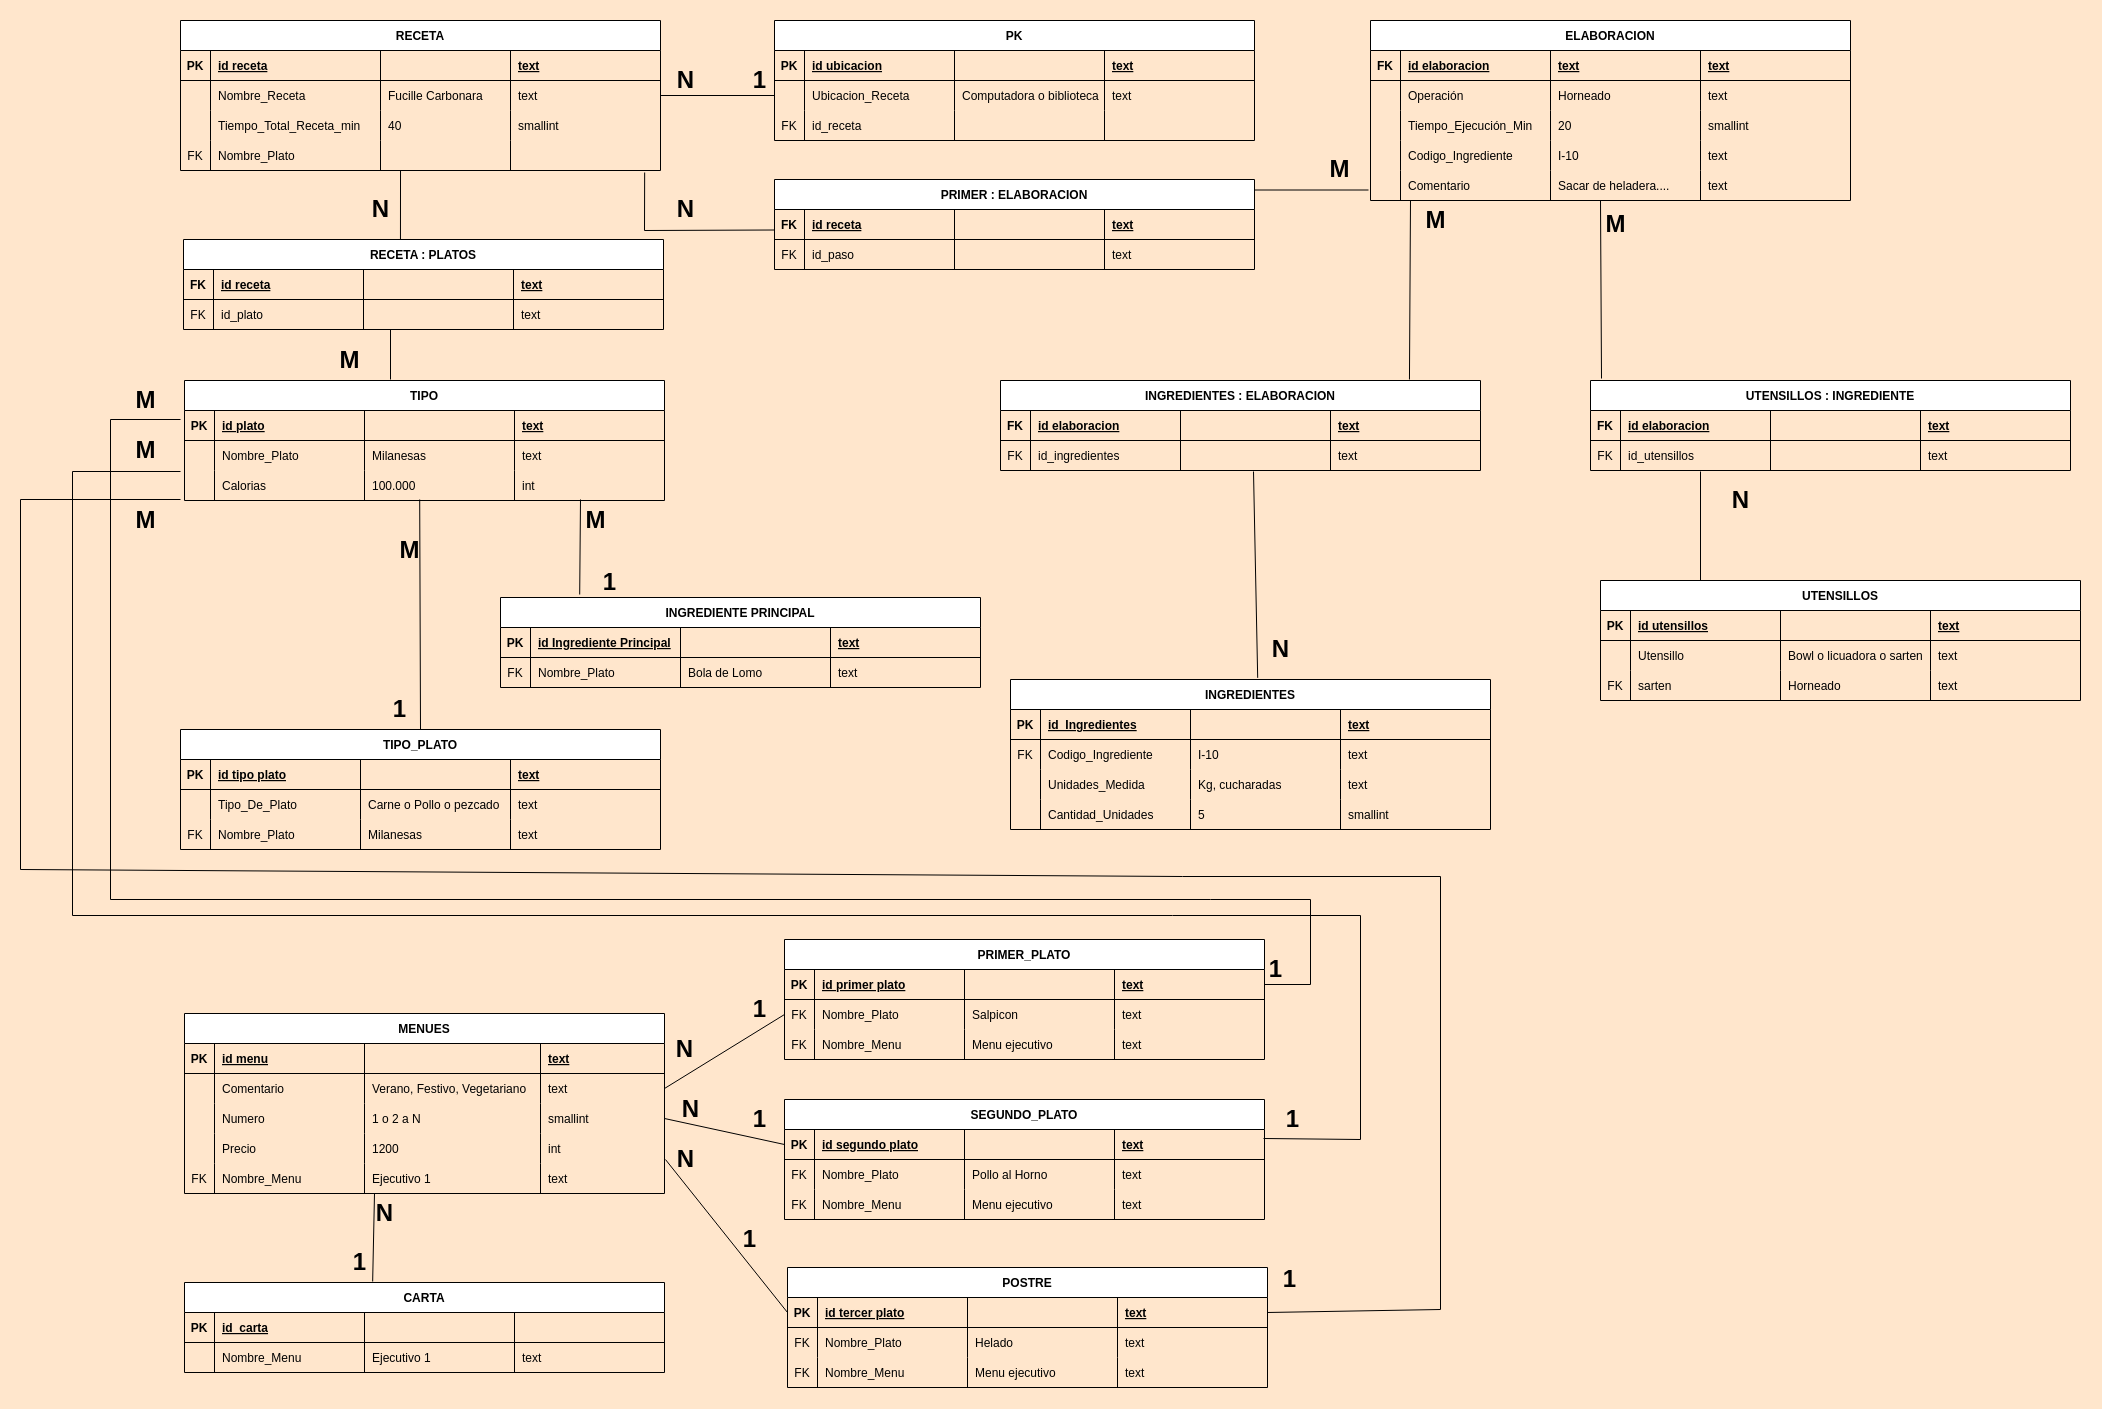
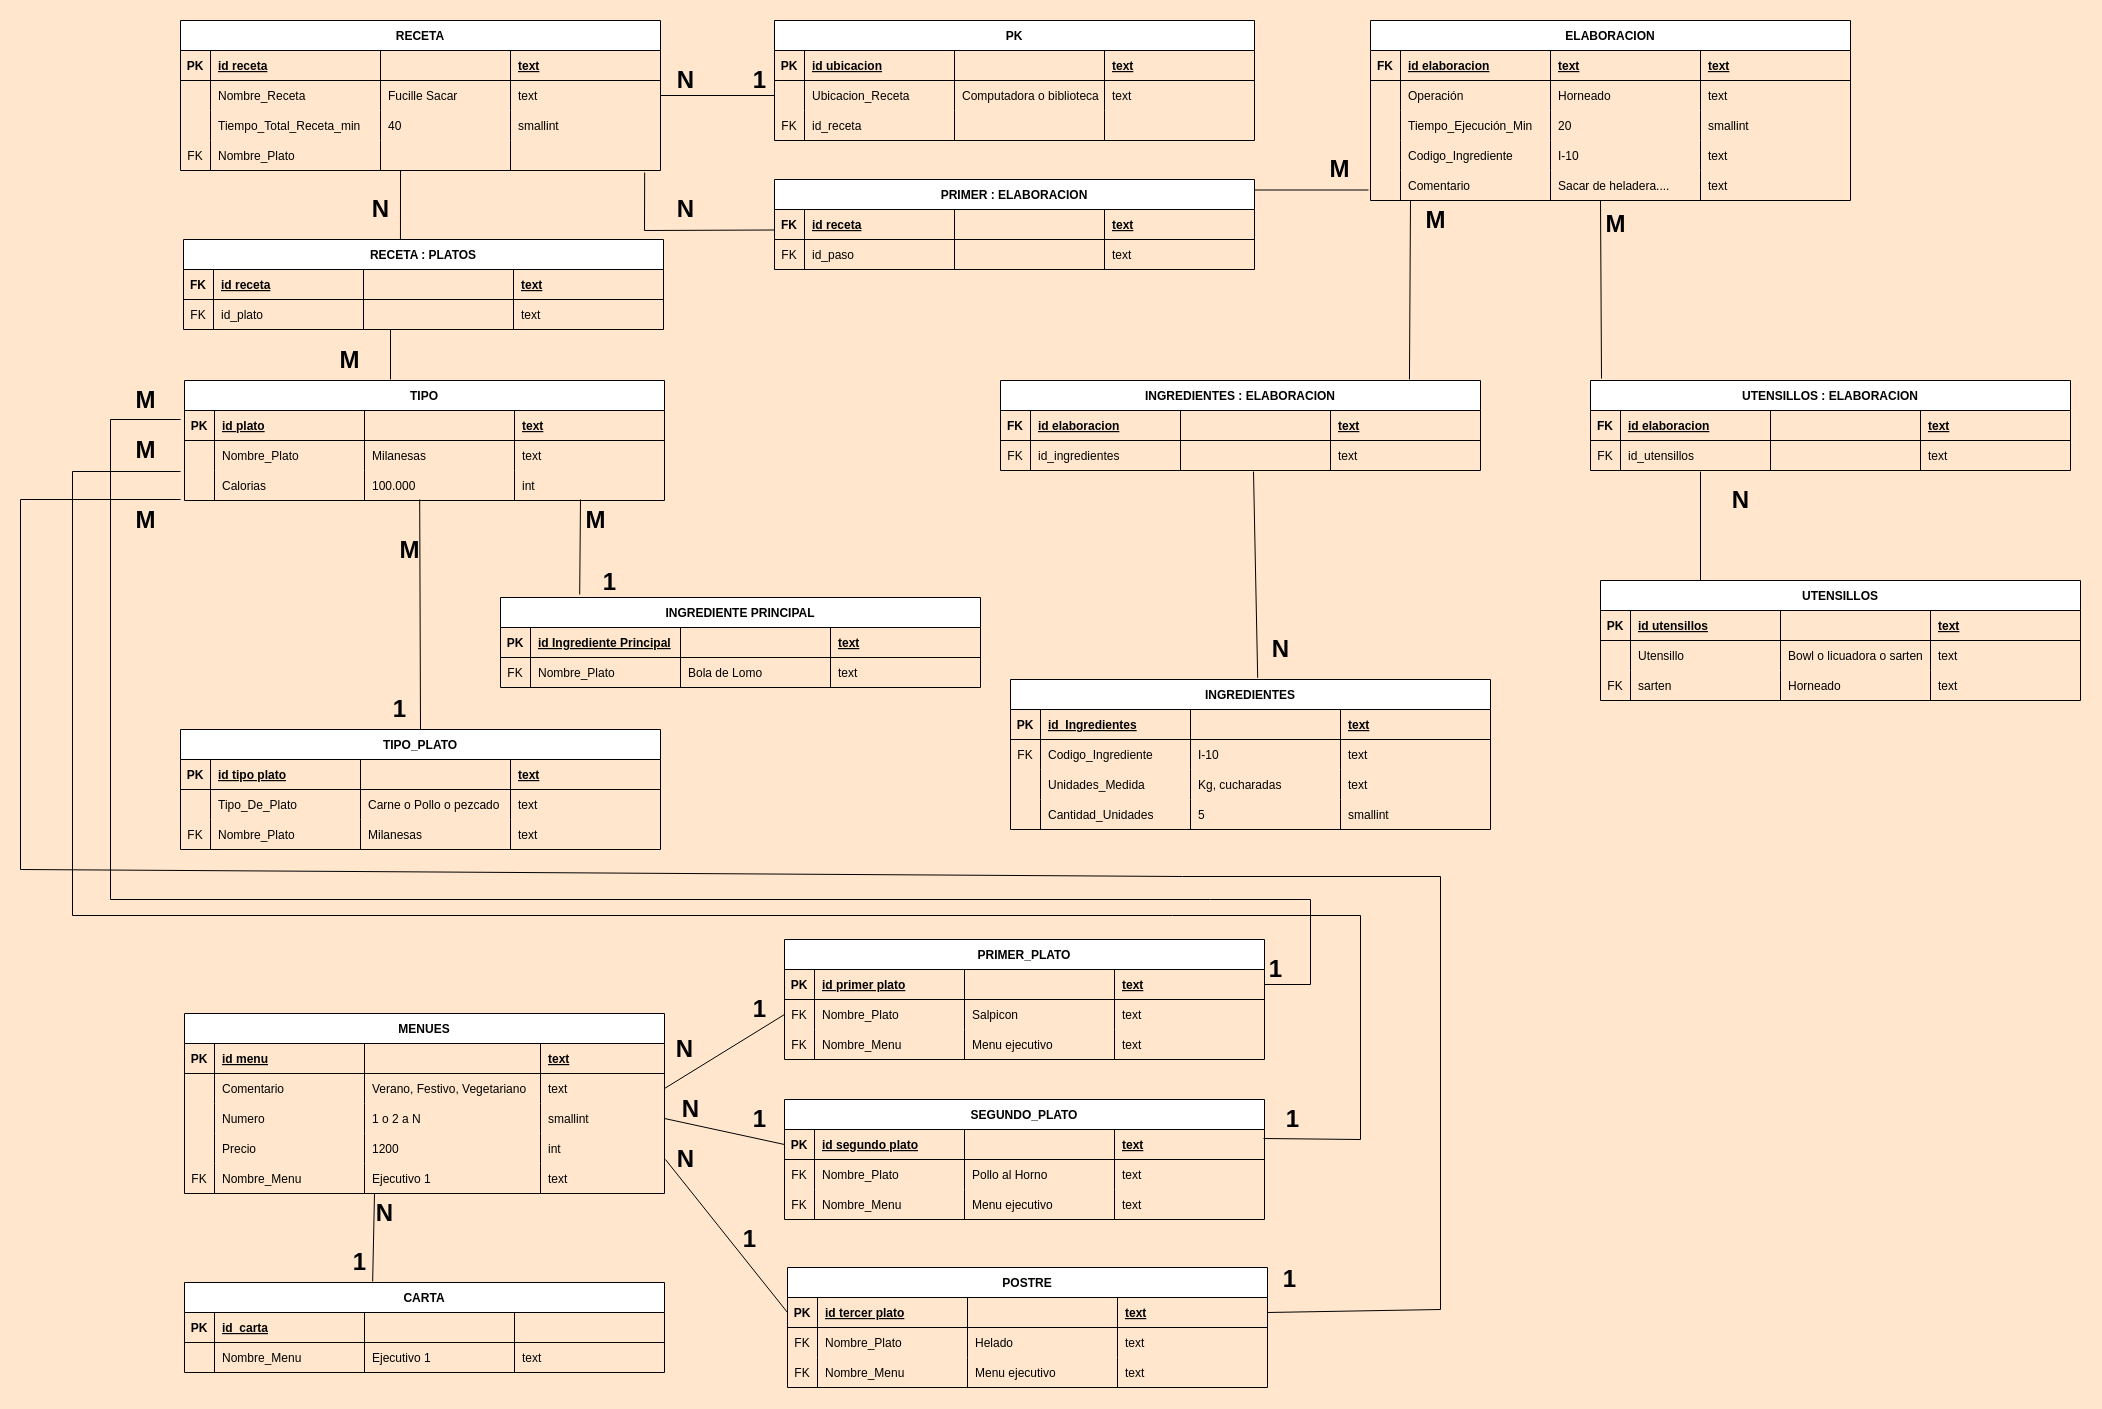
(439, 96) -> (425, 96)
(1830, 396) -> (1830, 396)
